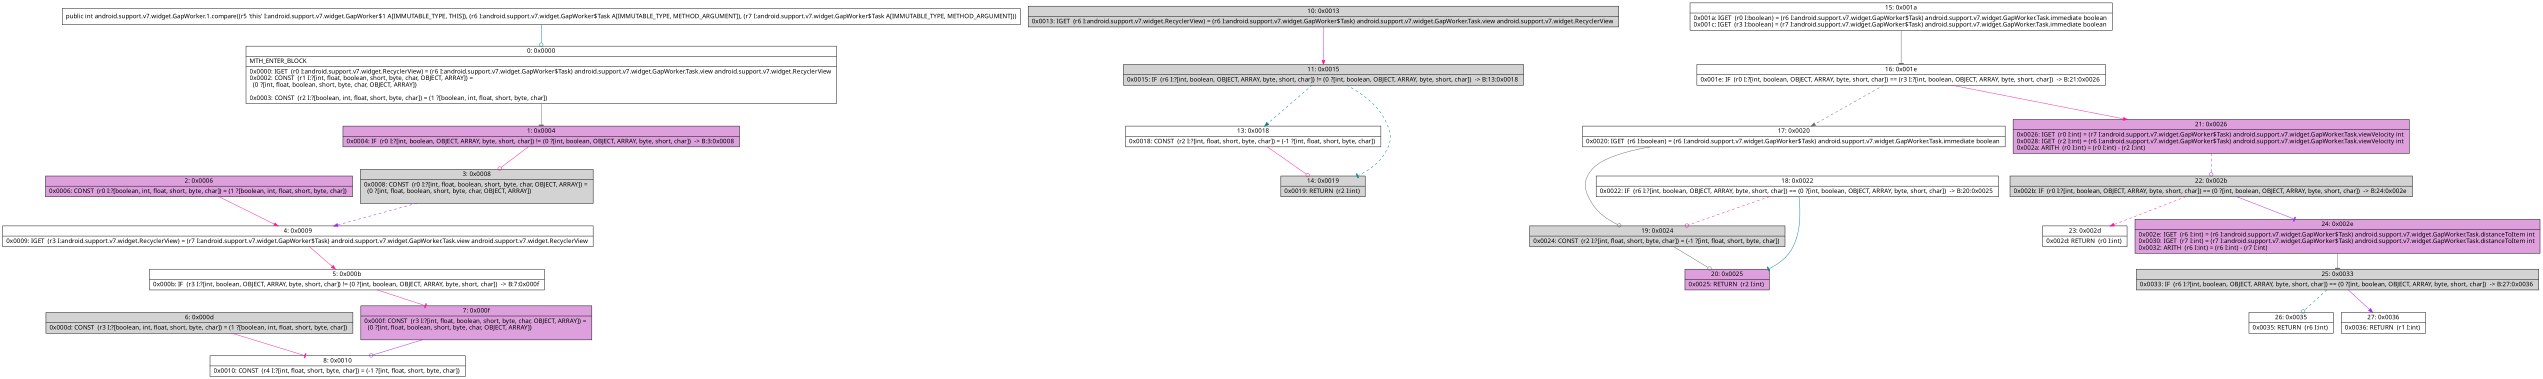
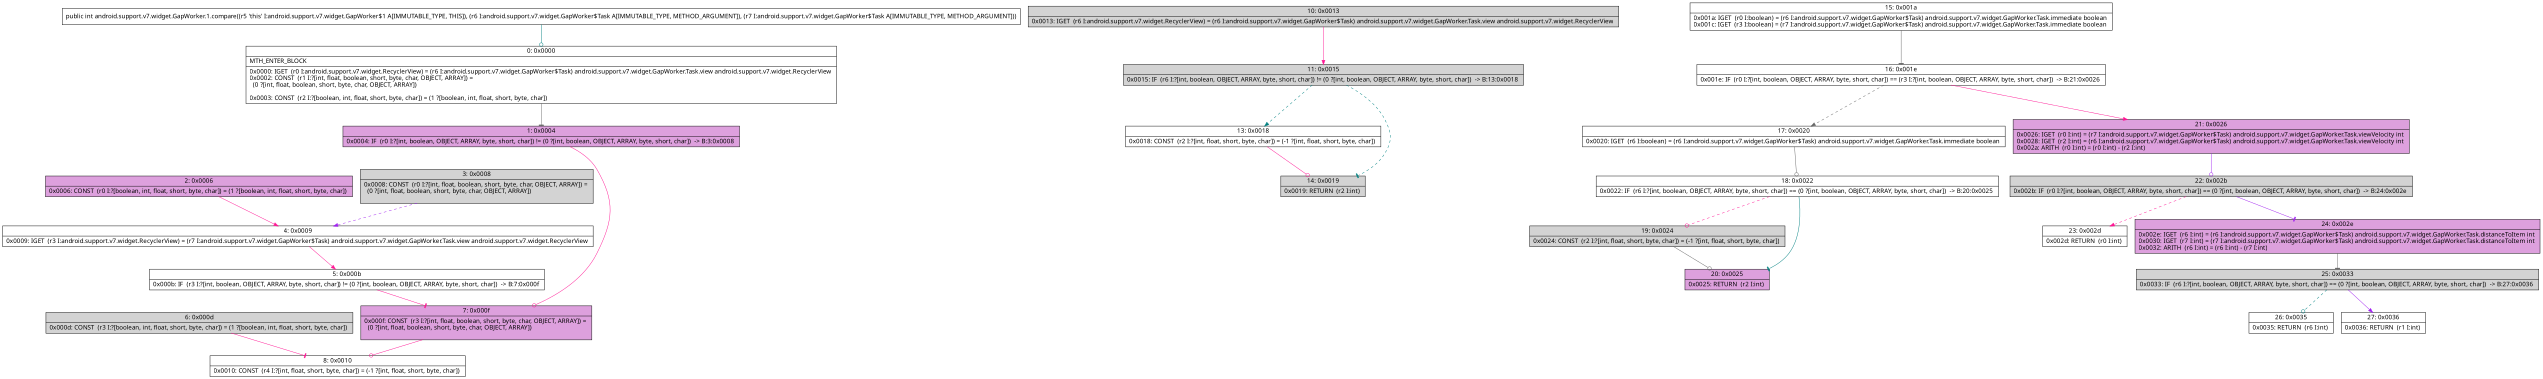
(515, 157) -> (605, 233)
(2211, 163) -> (2211, 163)
(1590, 172) -> (1795, 160)
(398, 347) -> (398, 347)
